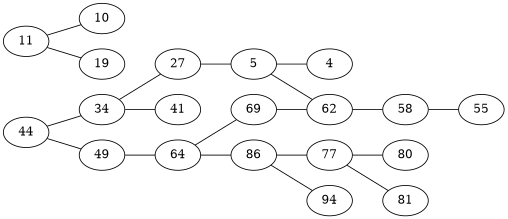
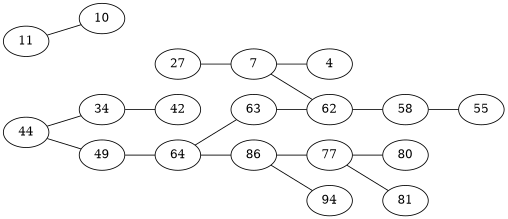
(102, 64) -> none
(254, 64) -> (254, 64)
(140, 87) -> none
(178, 110) -> (178, 110)
(254, 110) -> (254, 110)
